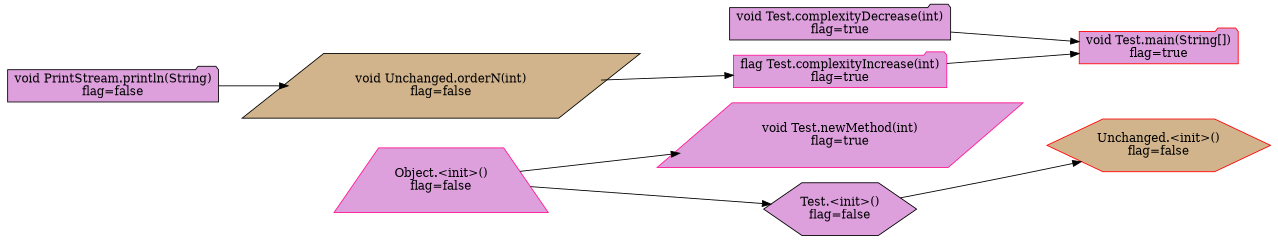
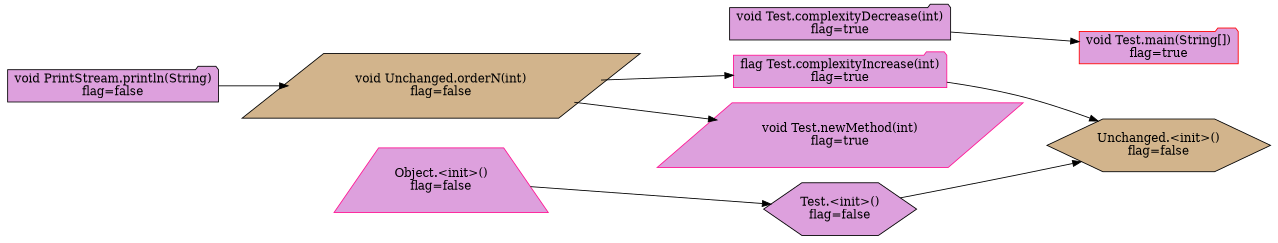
(1009, 59) -> (1020, 96)
(1159, 145) -> (1159, 145)
(595, 163) -> (641, 111)
